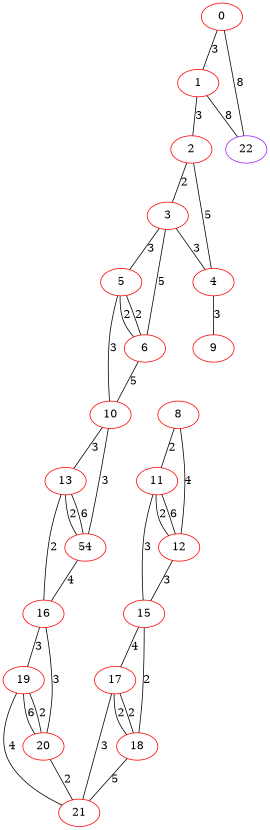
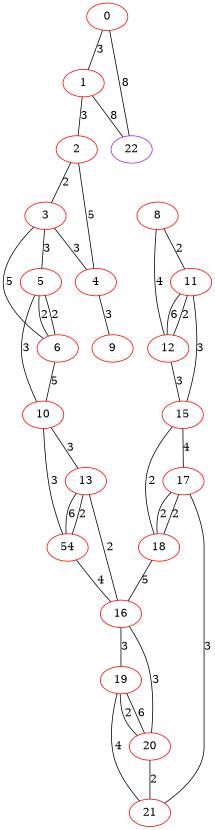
(108, 780) -> (140, 581)
